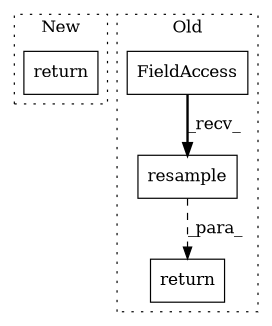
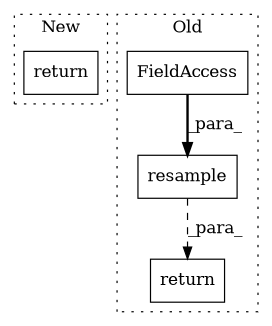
(214, 125) -> (214, 125)
